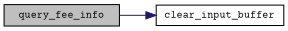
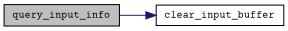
(62, 15) -> (62, 15)
